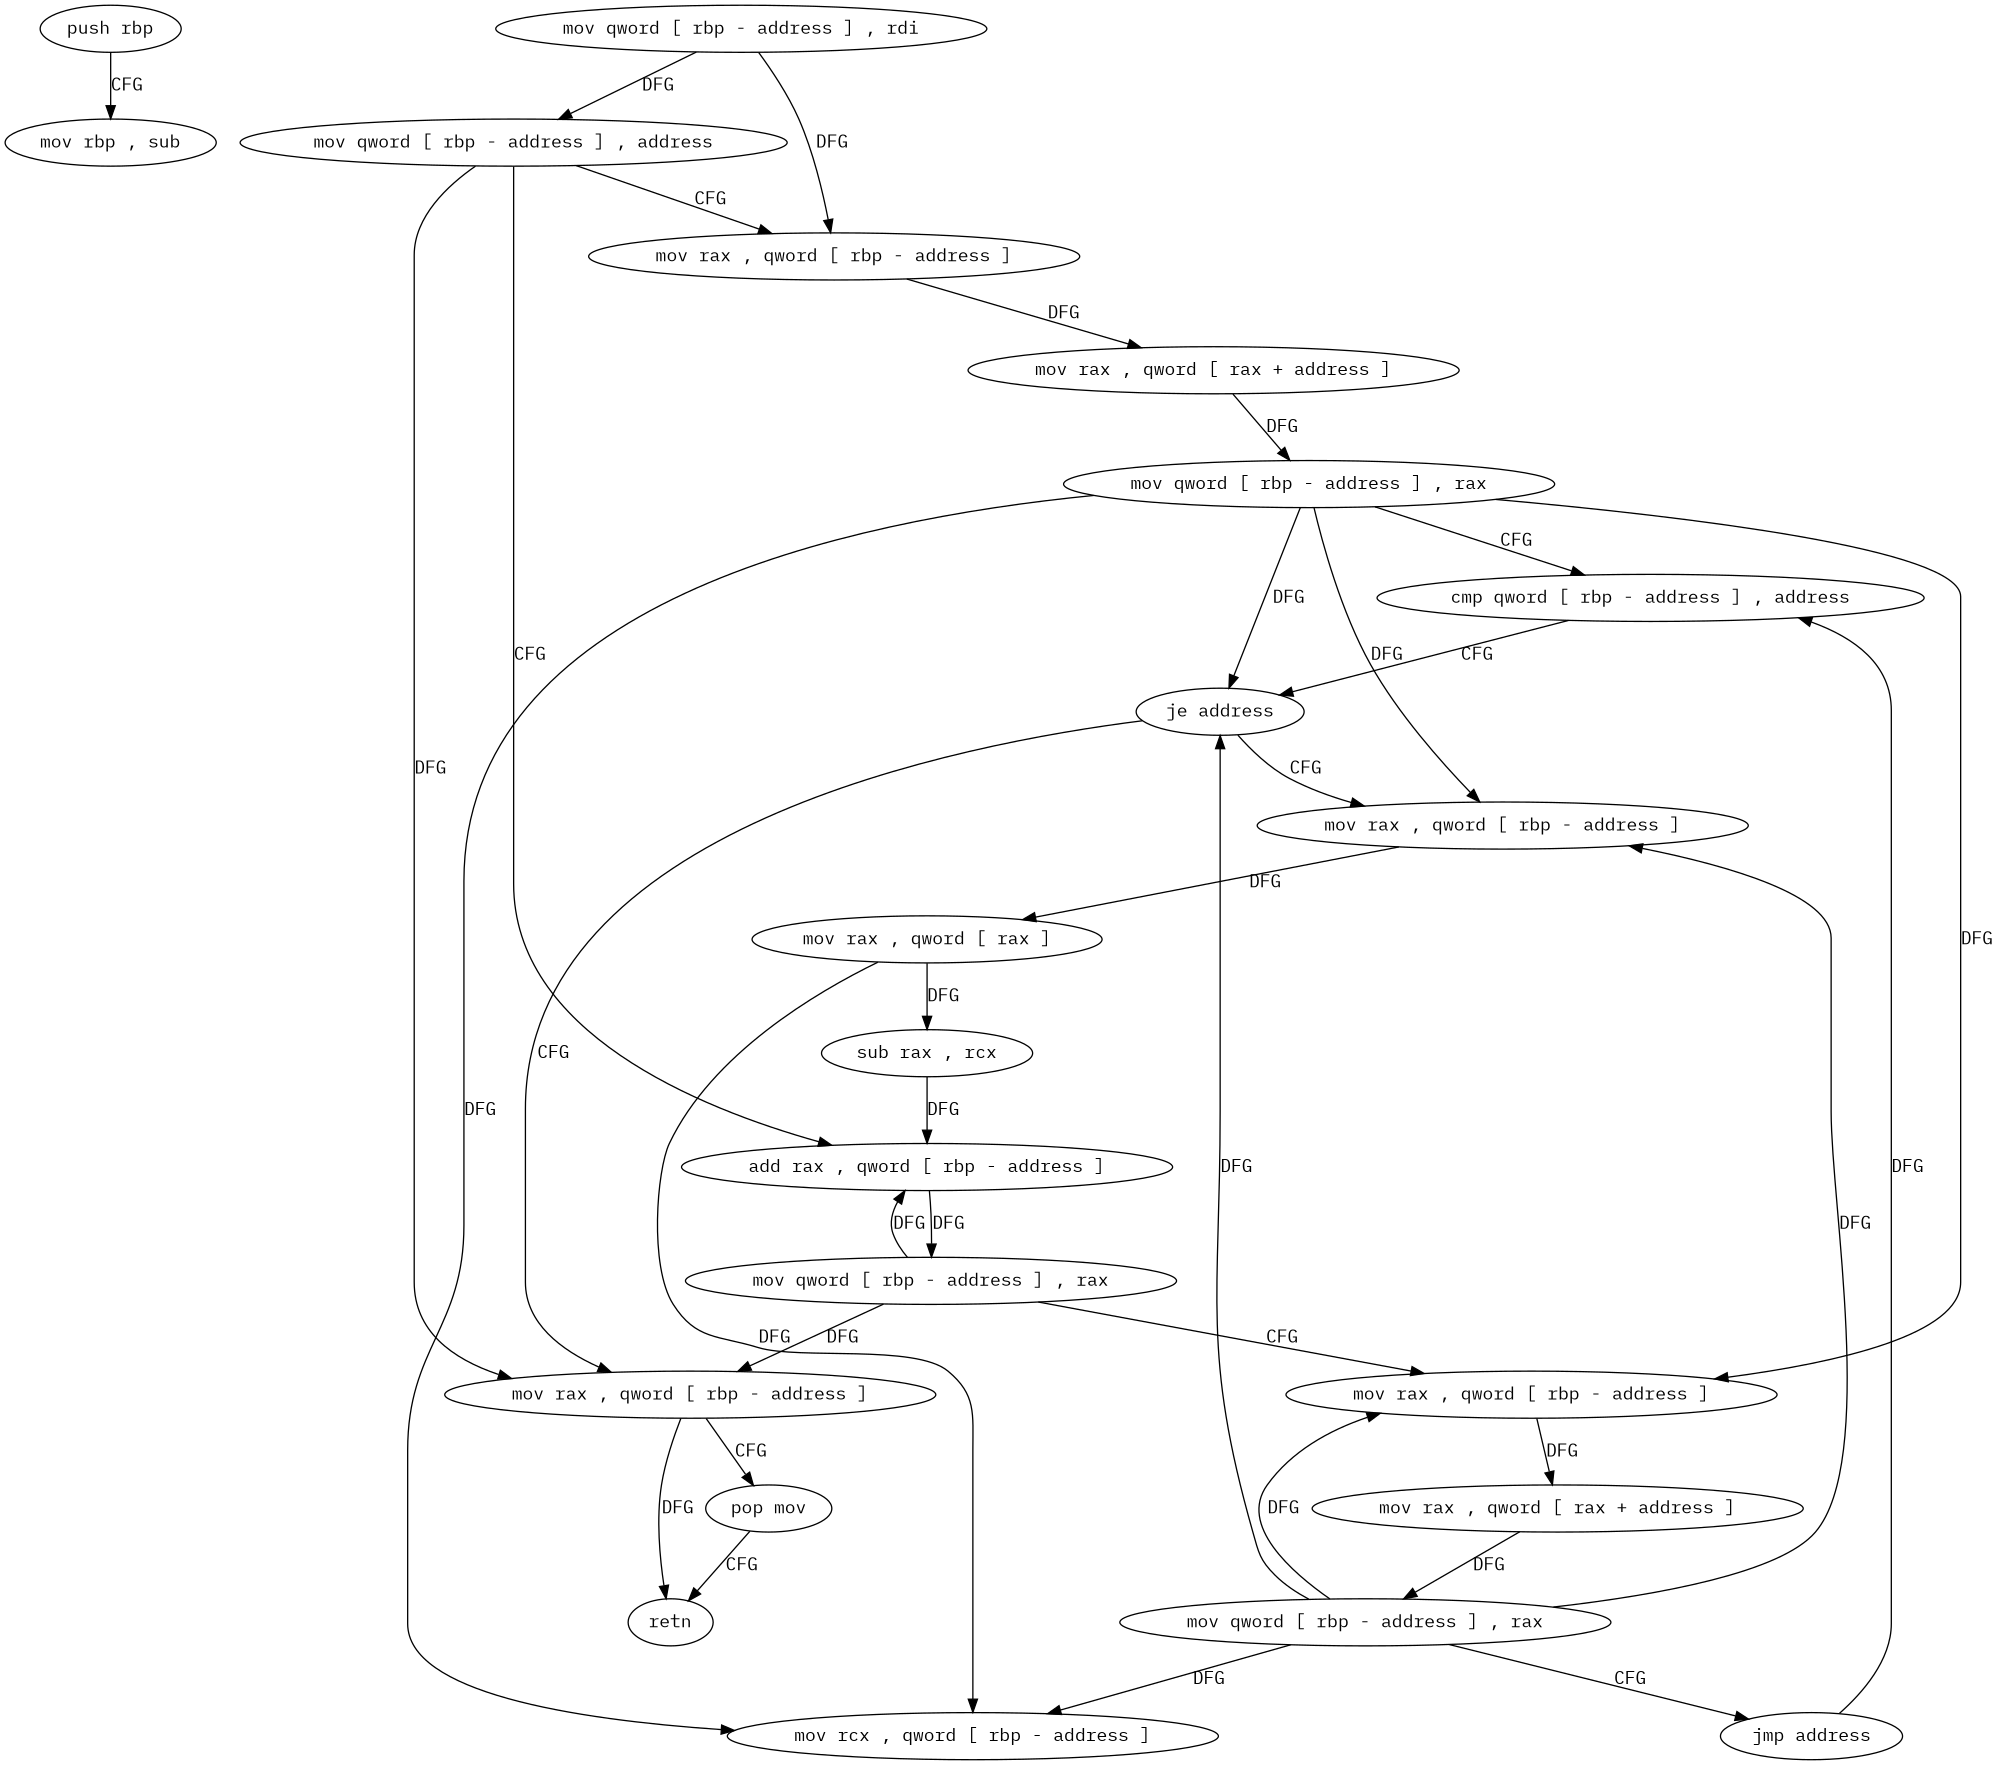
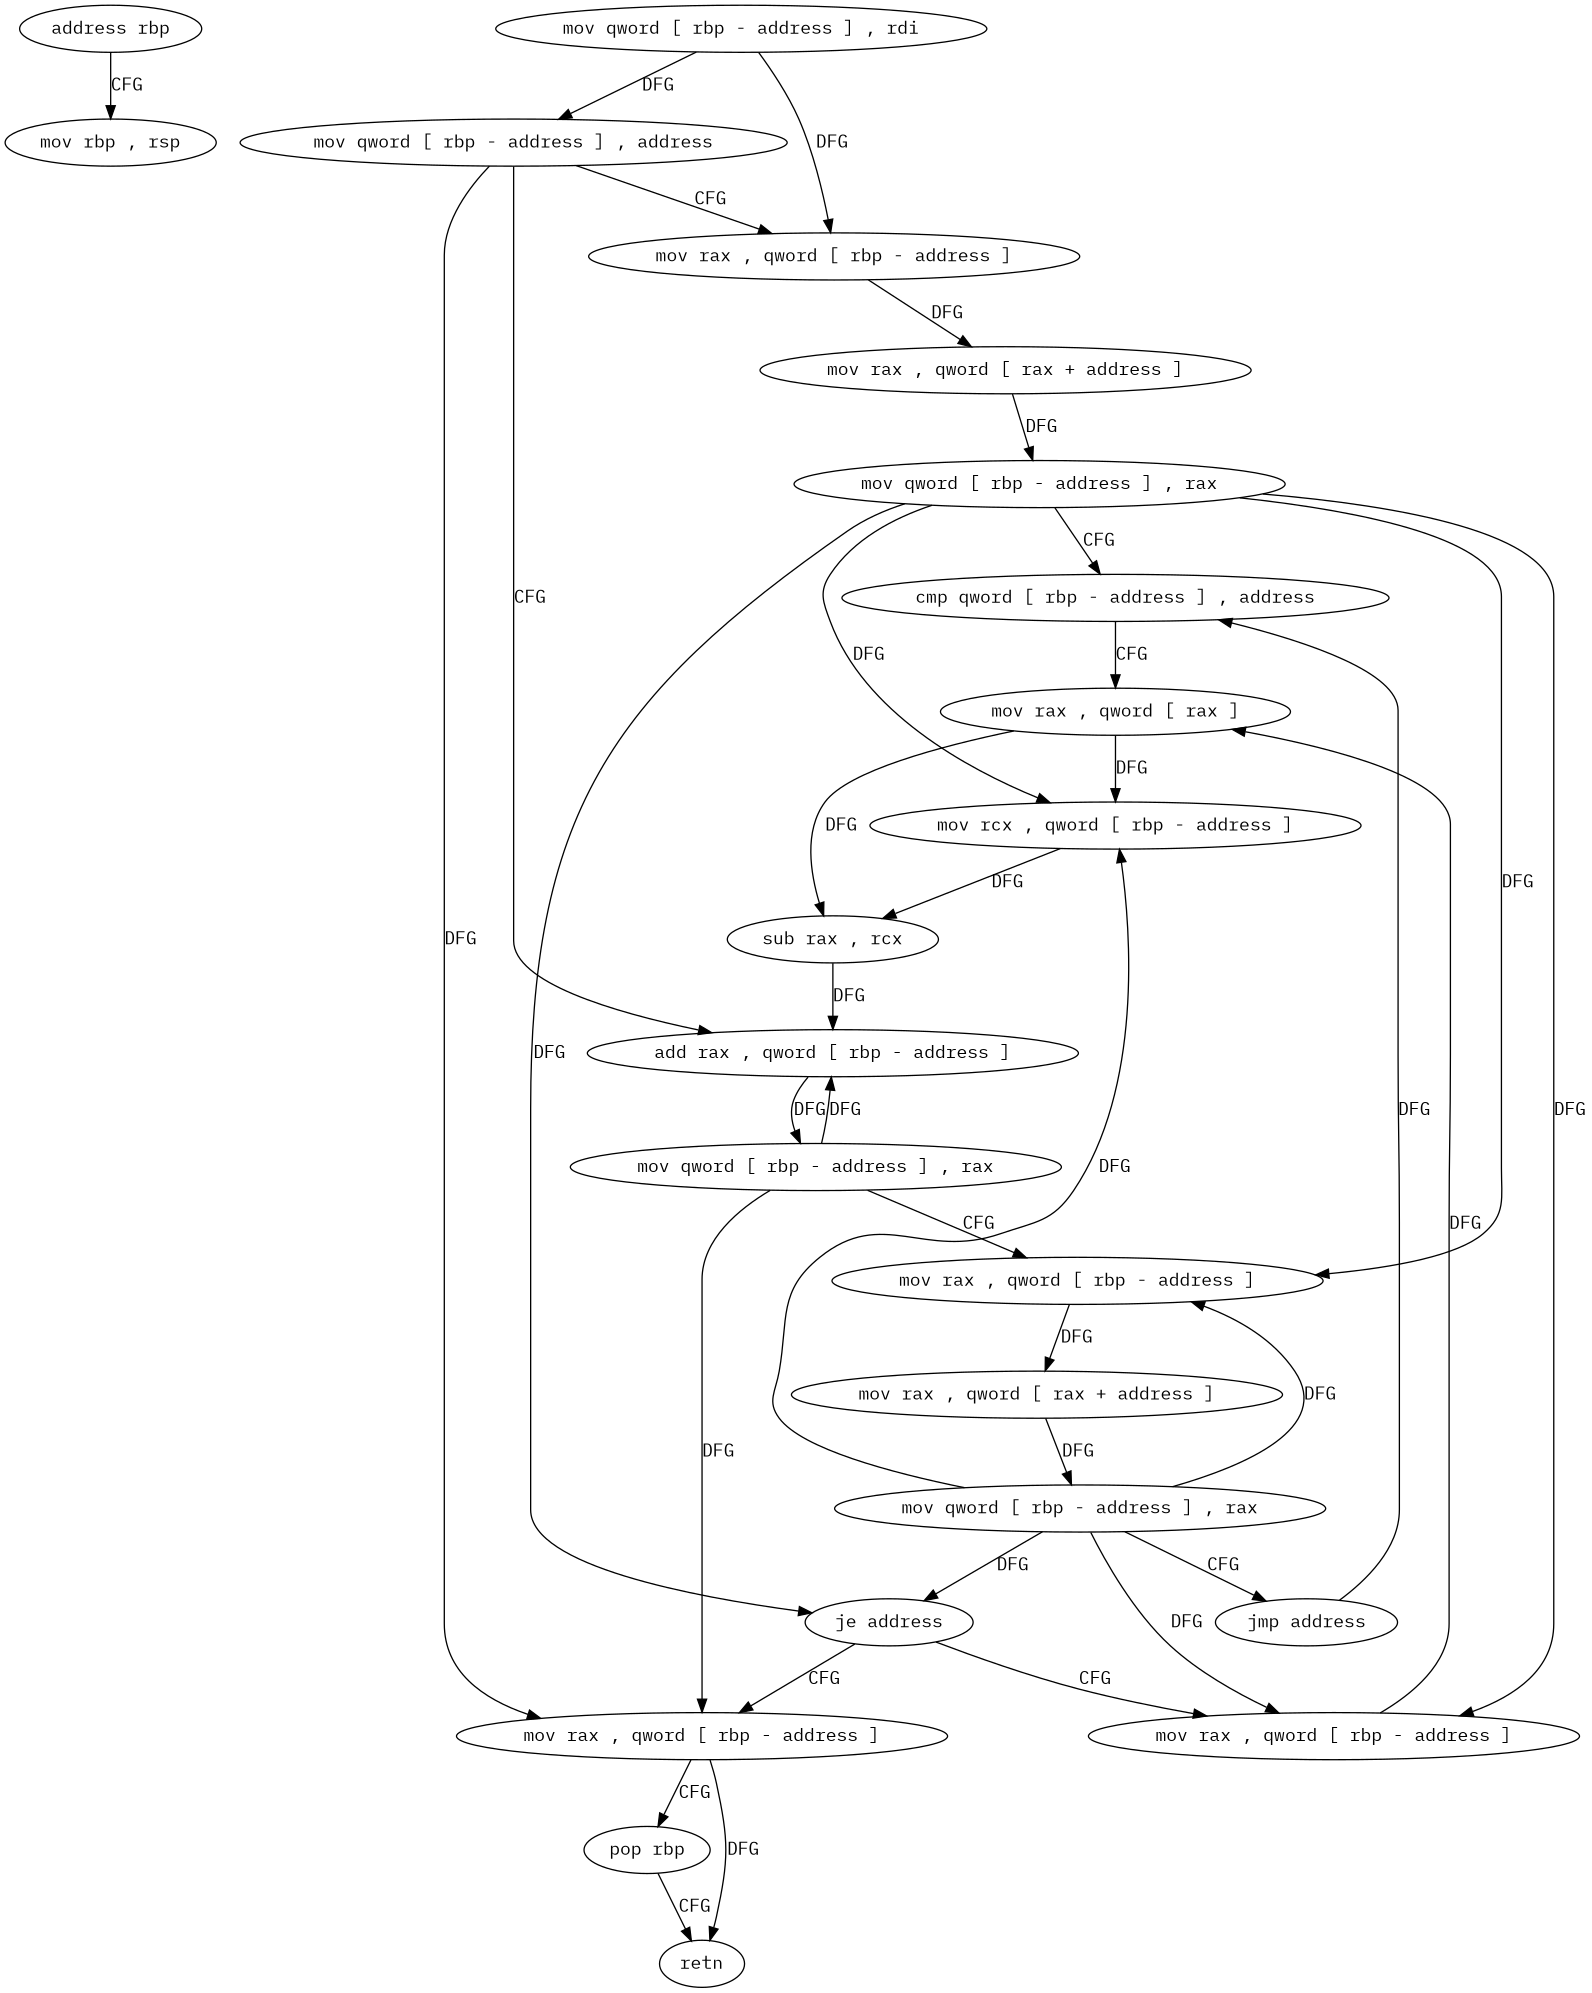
(111, 29) -> (111, 29)
(111, 143) -> (111, 143)
(1431, 656) -> (1115, 648)
none -> (978, 881)
(769, 1509) -> (647, 1850)
